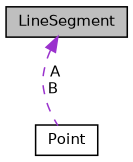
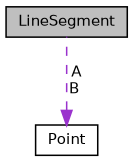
(44, 89) -> (67, 74)
